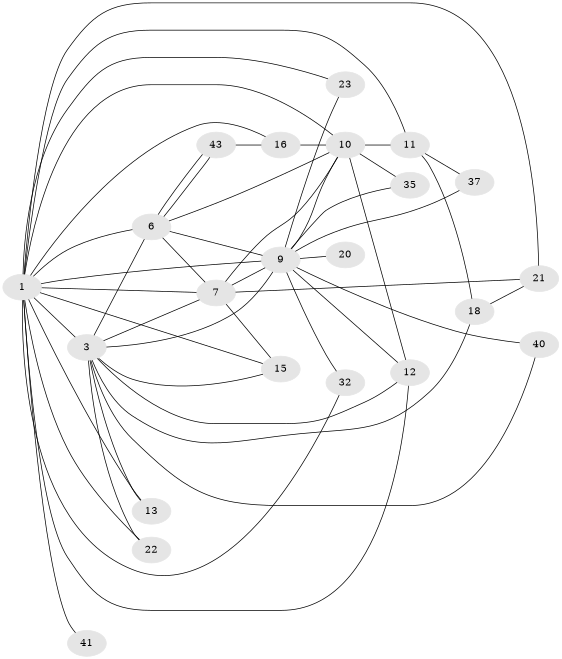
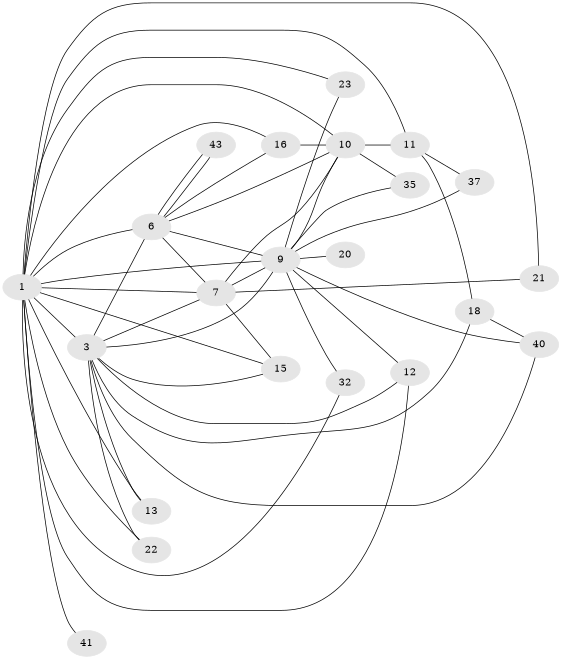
(249, 145) -> (214, 184)
(378, 259) -> none
(507, 295) -> (507, 328)
